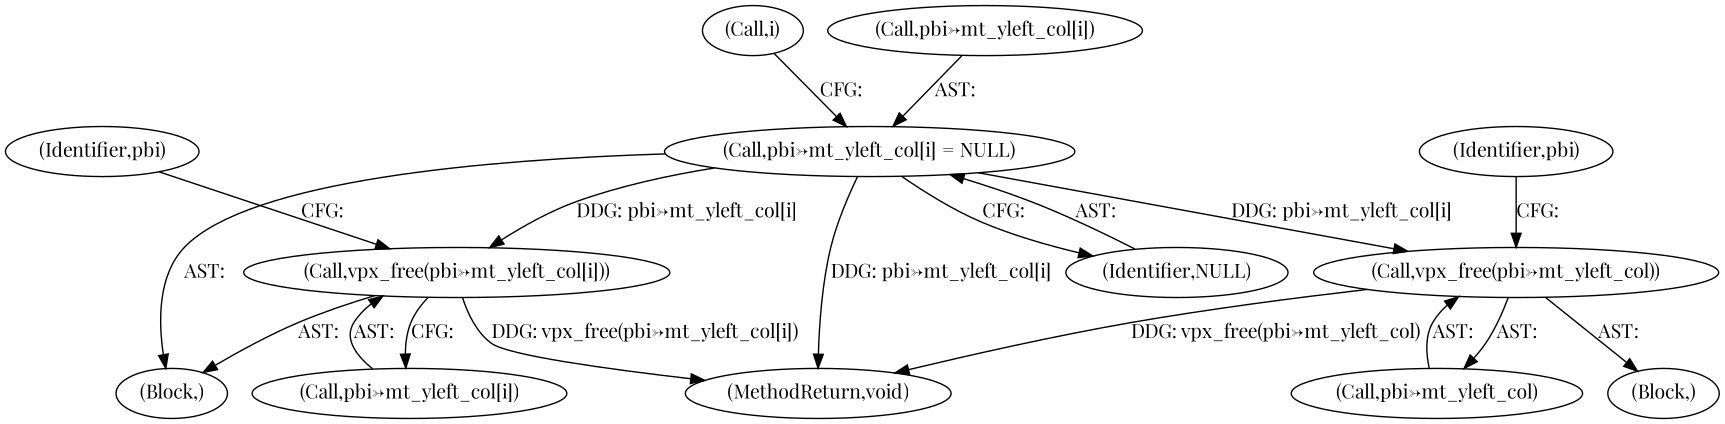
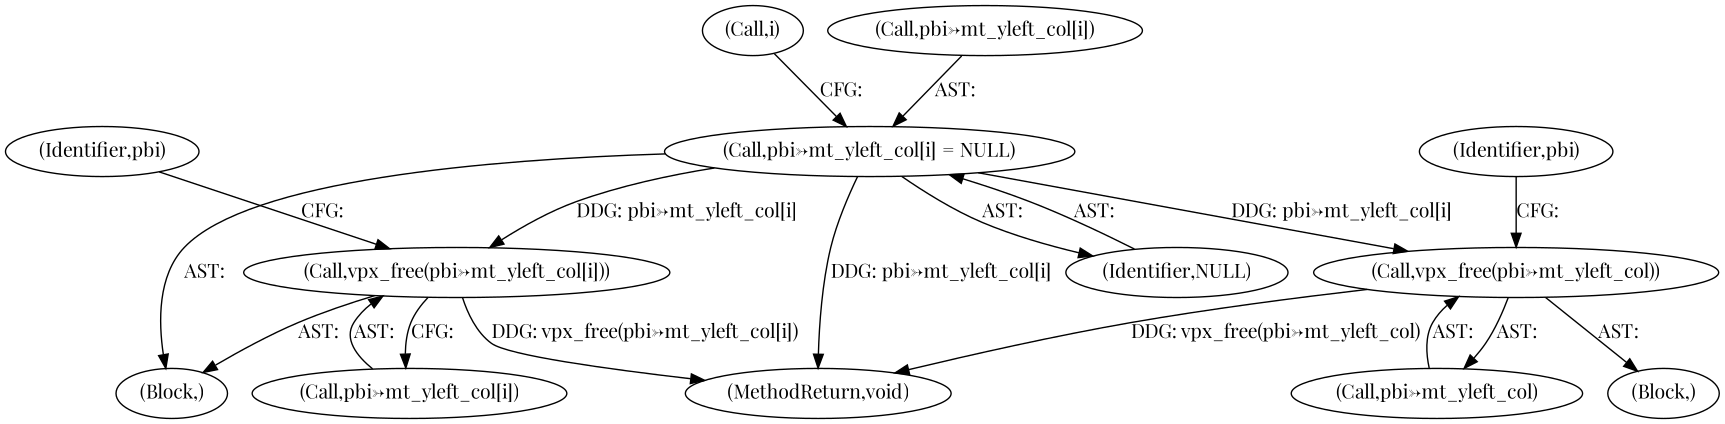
(1007, 212) -> (1006, 212)
